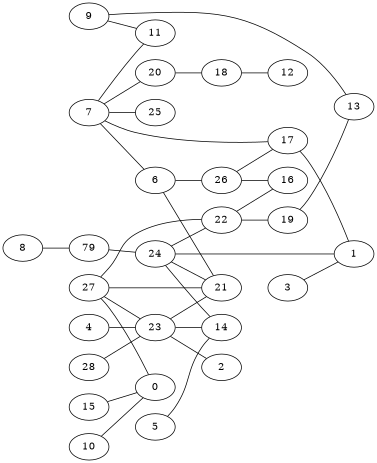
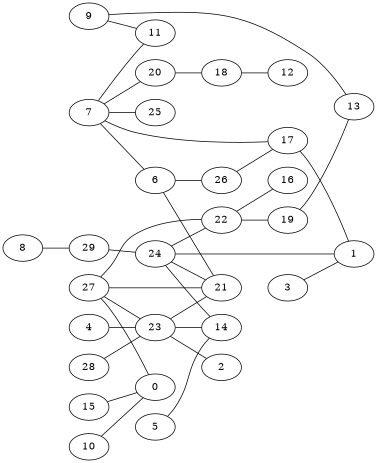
(255, 180) -> none
(89, 248) -> (89, 248)
